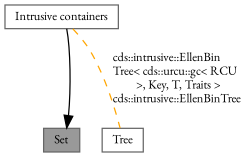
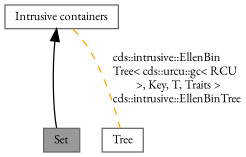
(70, 72) -> (53, 85)
